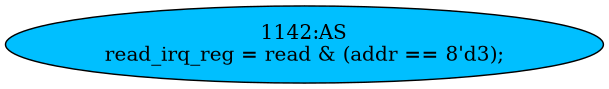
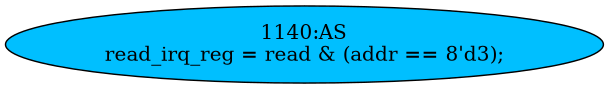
(304, 45) -> (304, 45)
